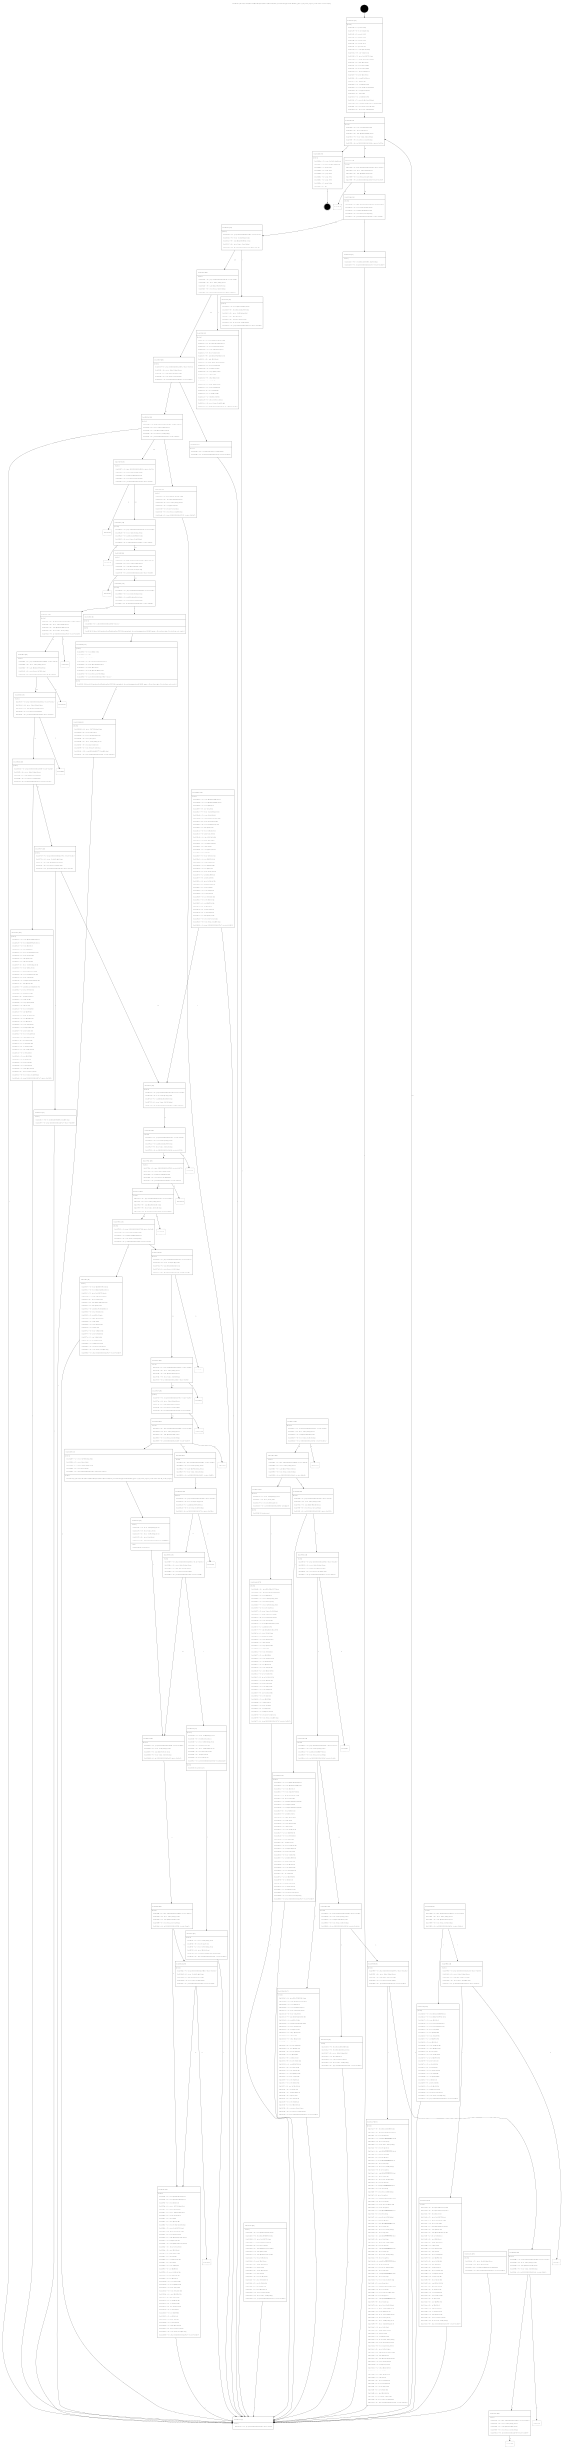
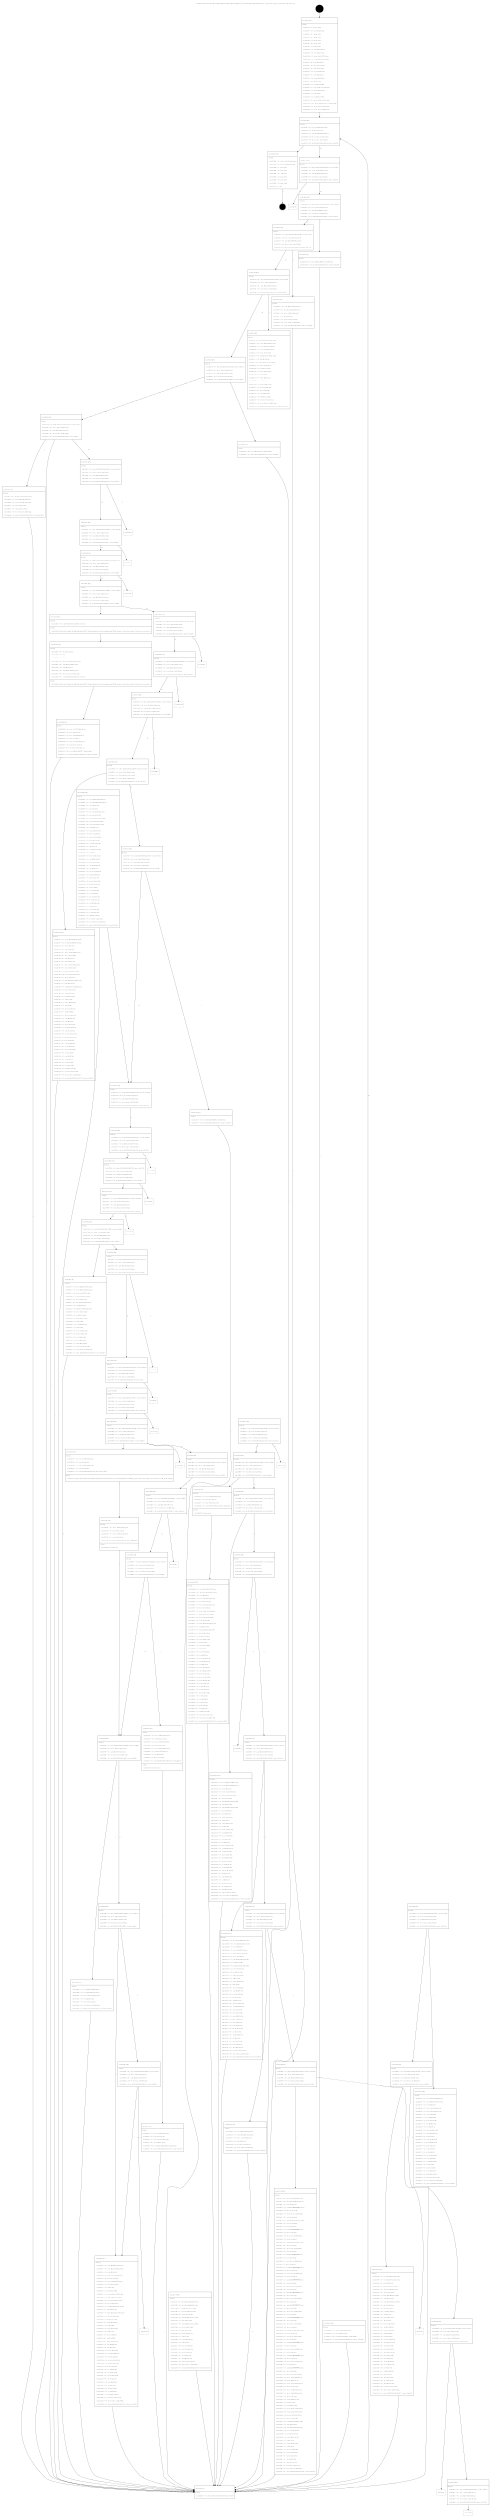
none -> (92, 1995)
